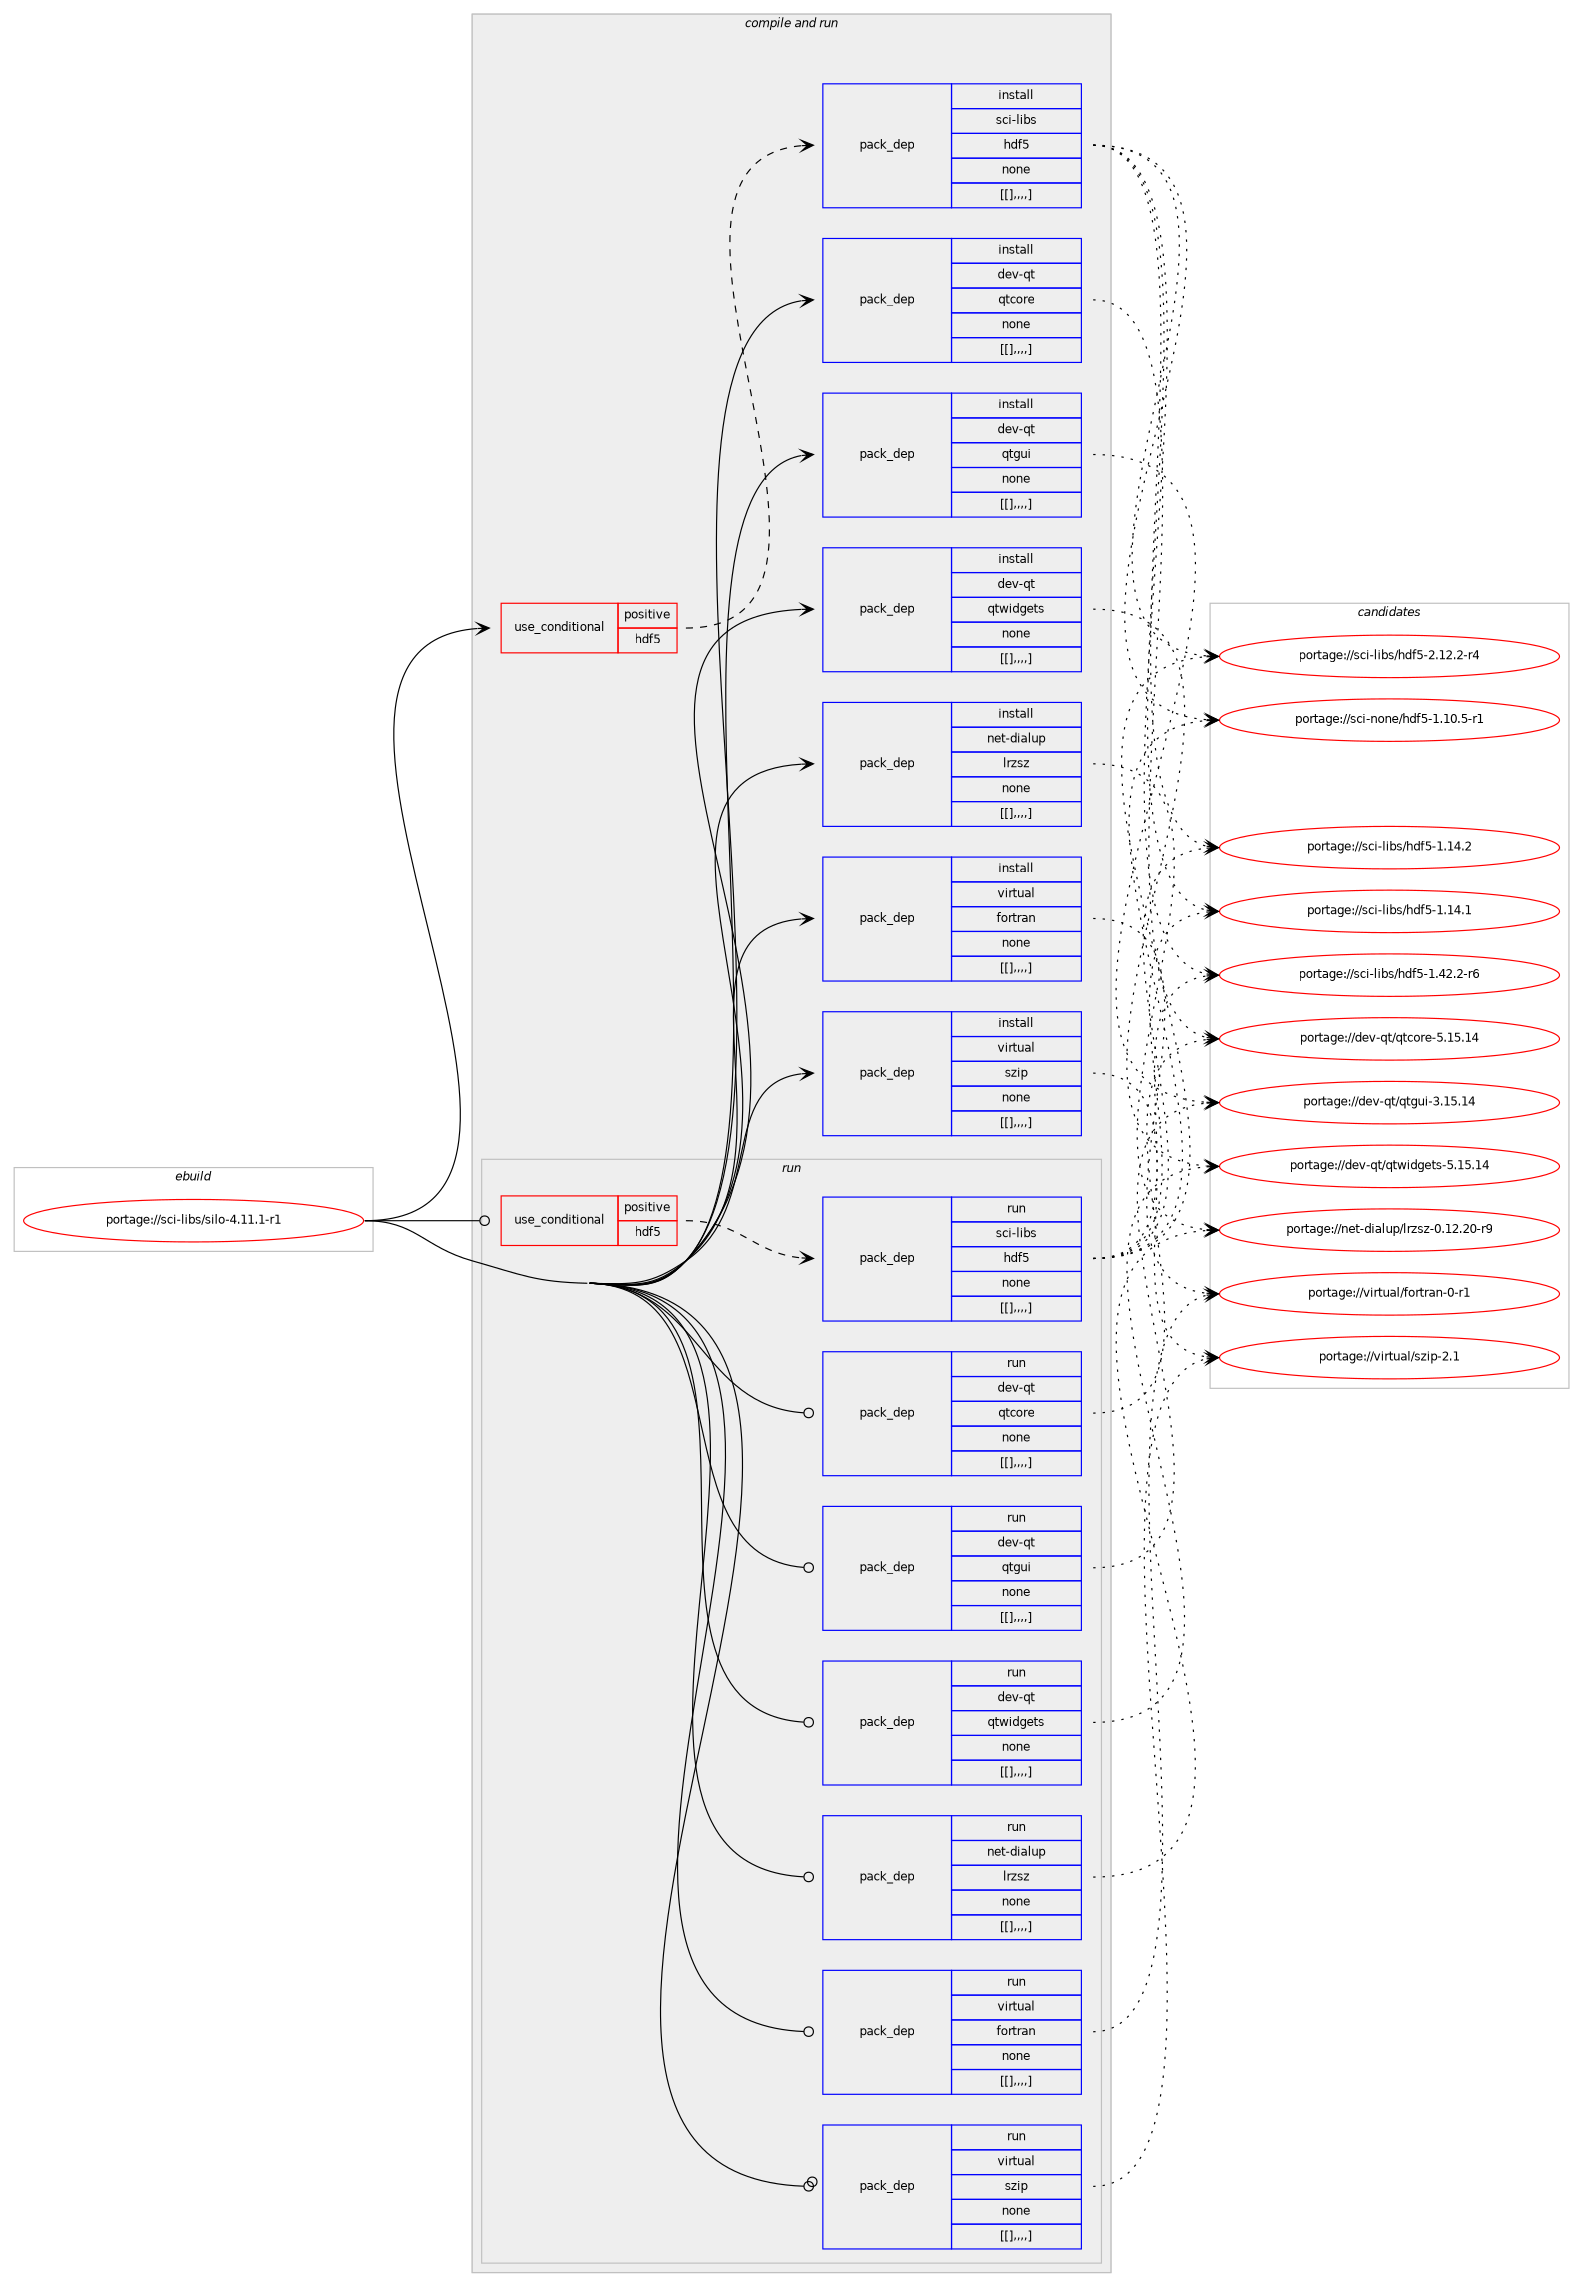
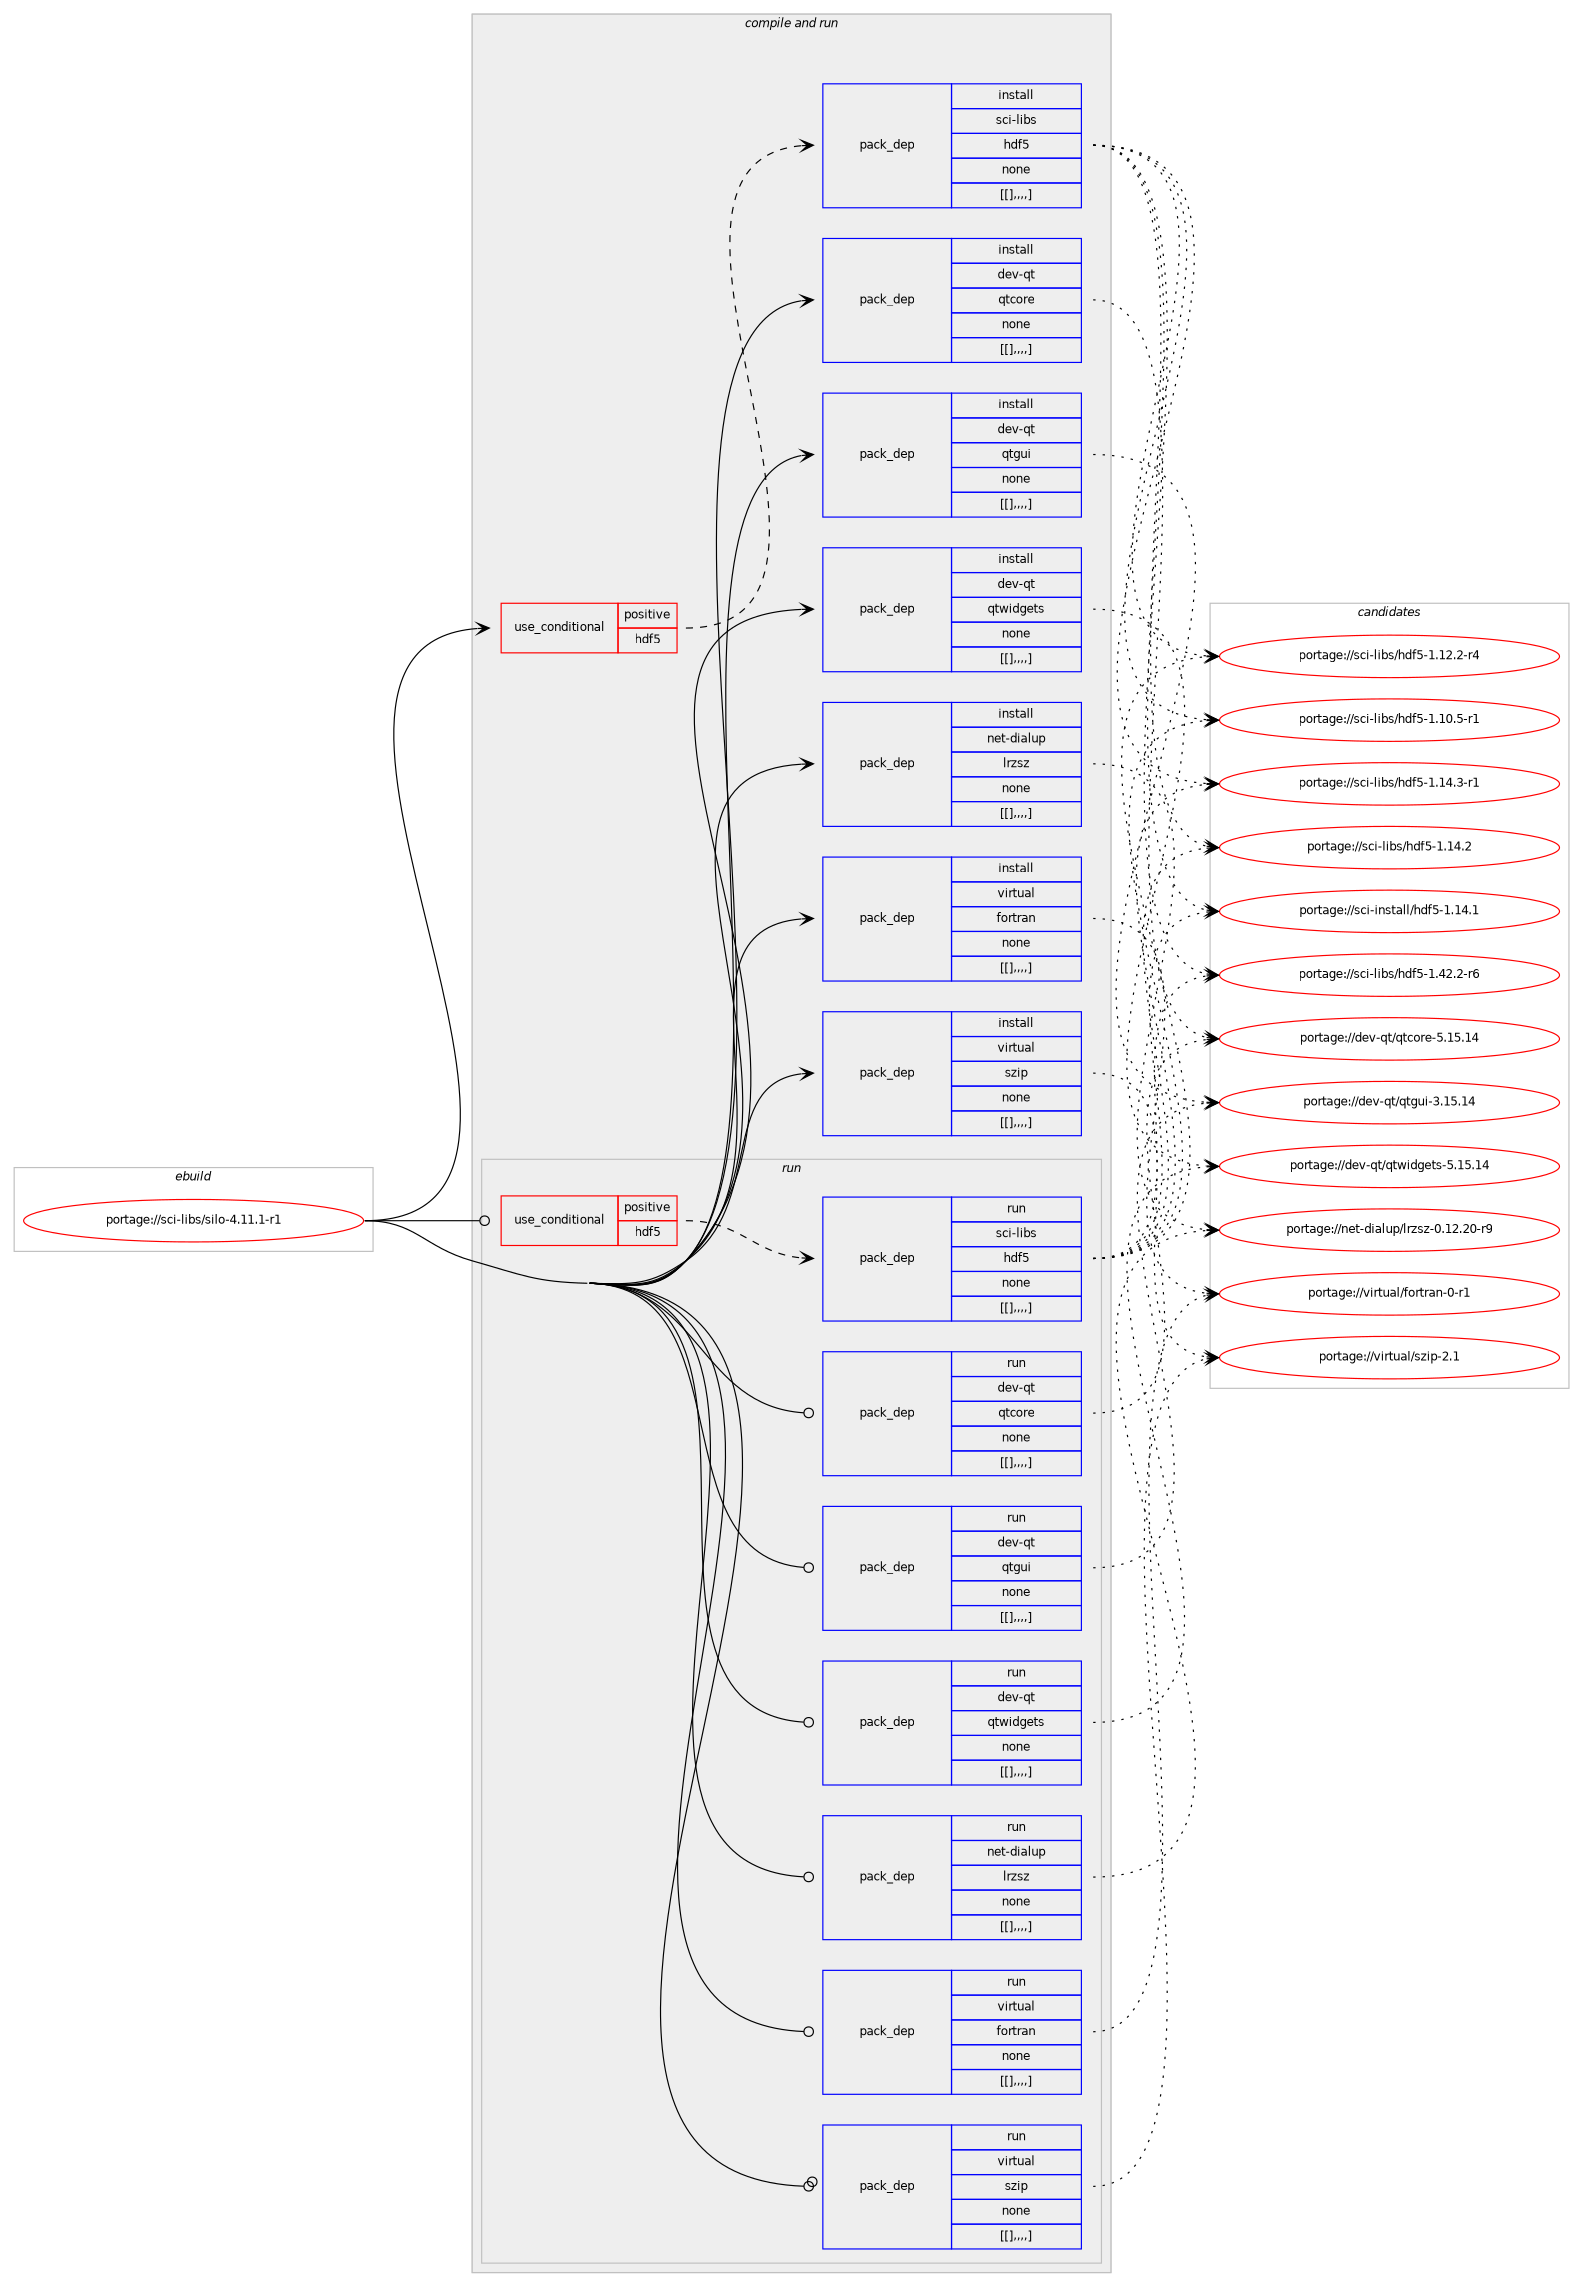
(1390, 656) -> (1390, 656)
(1390, 720) -> (1390, 720)
none -> (1390, 784)
(1390, 911) -> (1390, 911)
